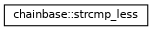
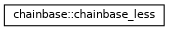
(76, 15) -> (84, 15)
